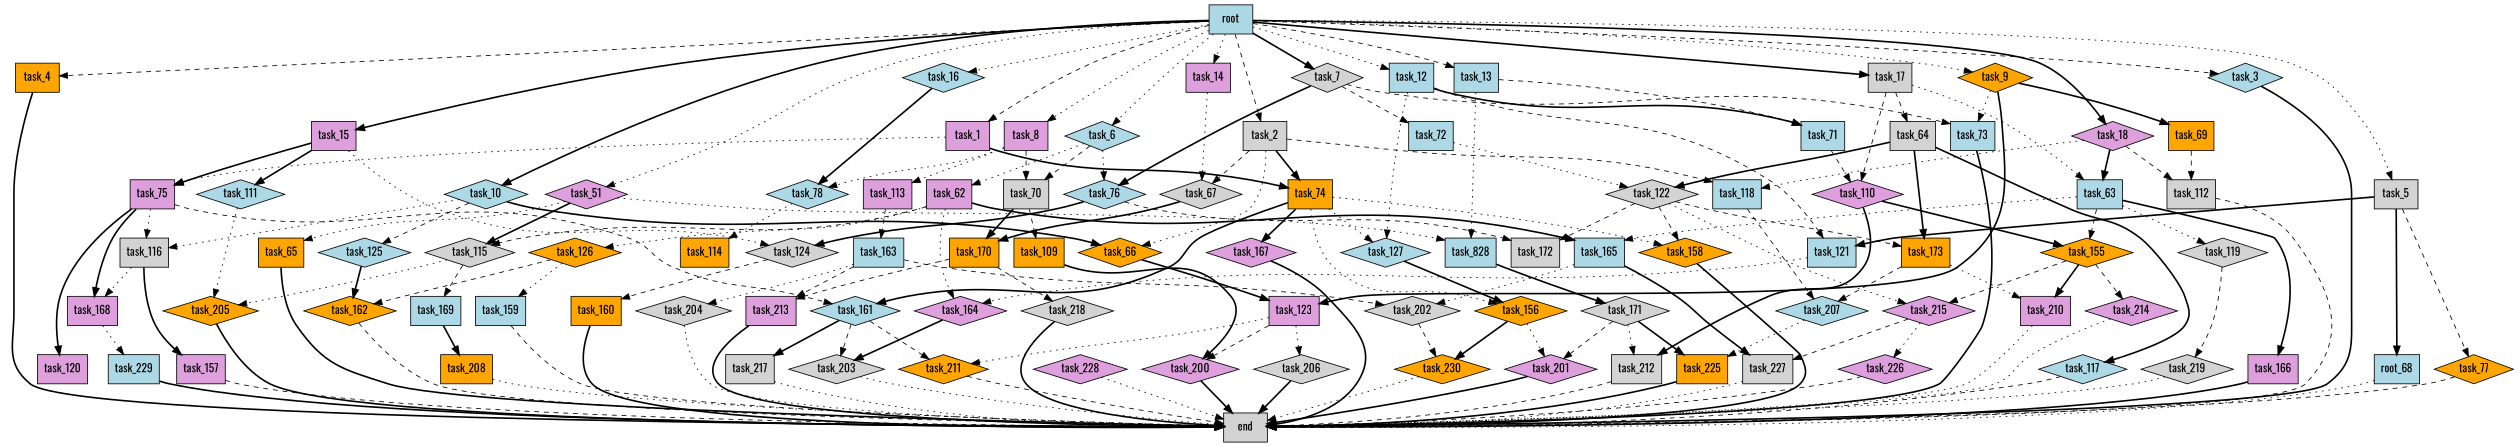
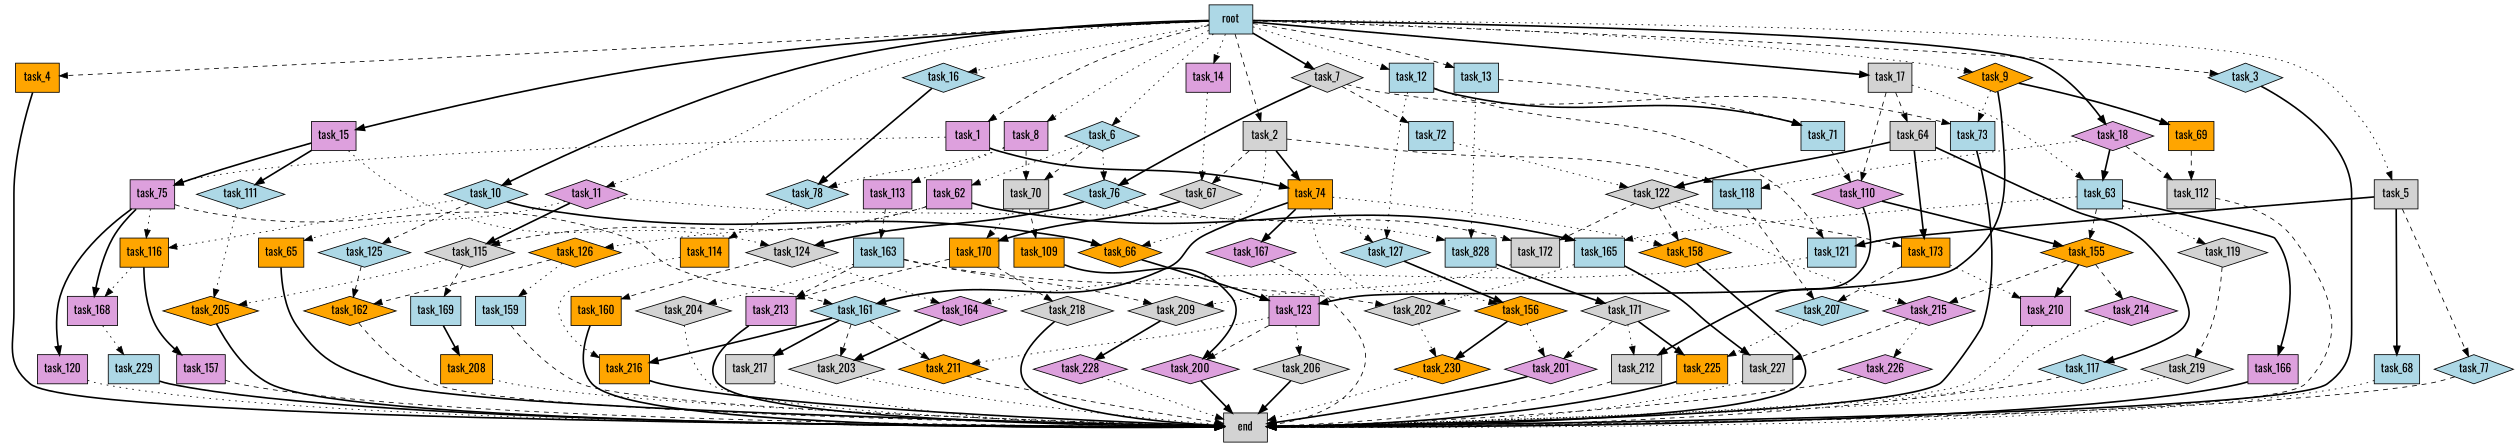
(586, 194) -> (586, 194)
(1003, 221) -> (1003, 221)
(940, 251) -> (878, 282)
(144, 253) -> (144, 253)
(359, 275) -> (359, 275)
none -> (1176, 311)
(1425, 336) -> (1425, 336)
(1364, 348) -> (1364, 348)
none -> (624, 369)
(2397, 369) -> (2397, 369)
(2474, 369) -> (2474, 369)
none -> (651, 421)
